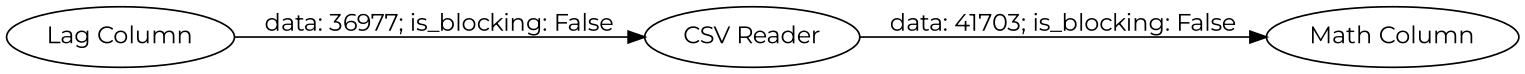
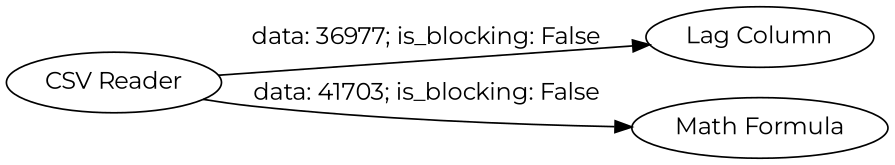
(431, 37) -> (425, 61)
(1393, 37) -> (760, 128)
